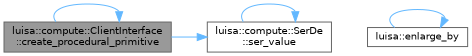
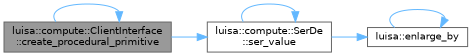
none -> (344, 37)
